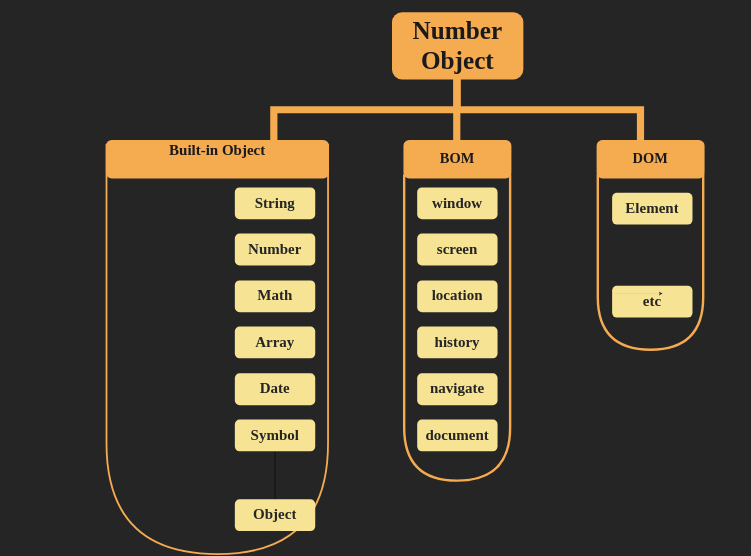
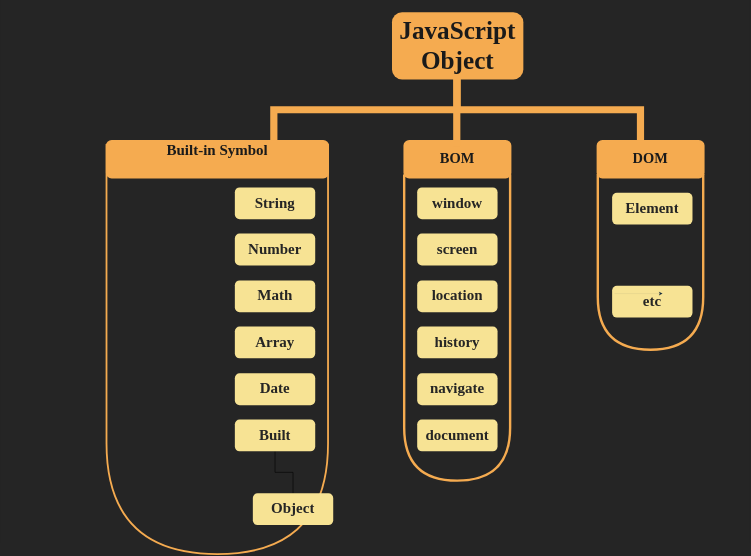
(458, 11) -> (458, 11)
(218, 138) -> (218, 138)
(275, 418) -> (275, 418)
(275, 515) -> (293, 509)
